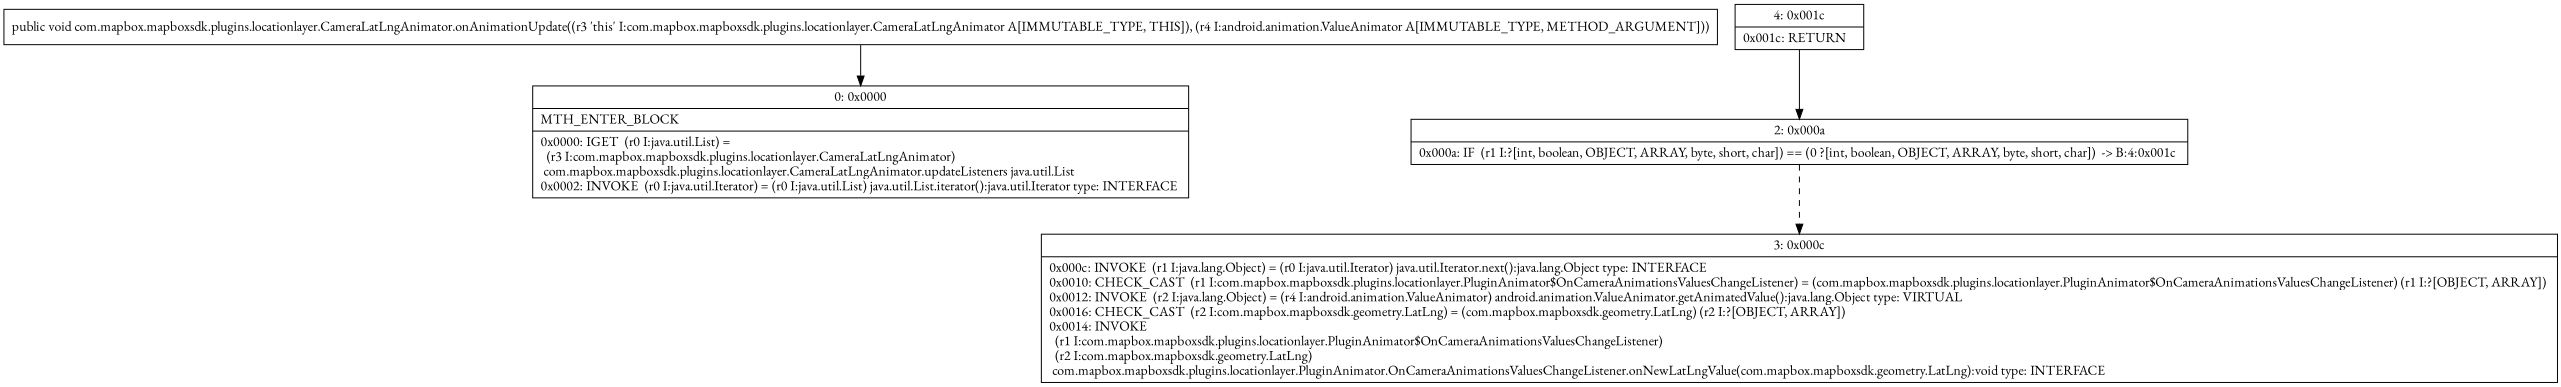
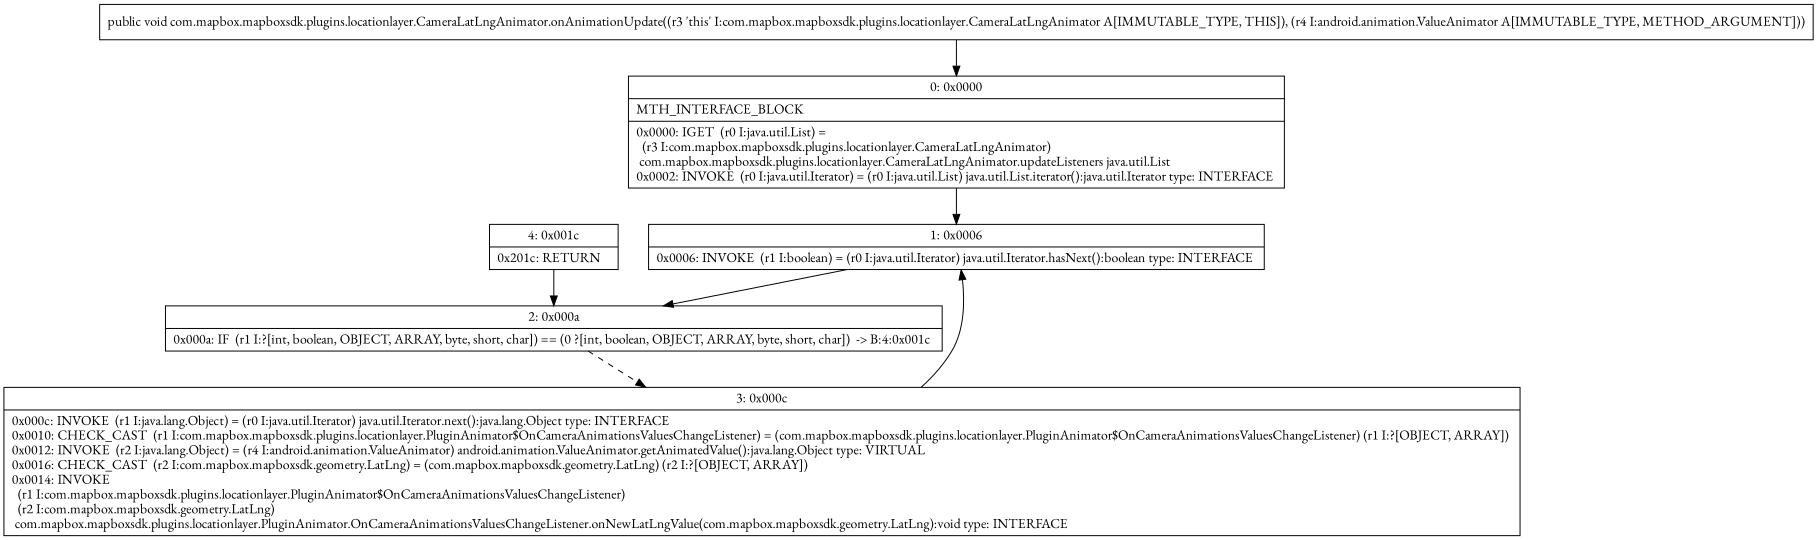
(1799, 38) -> (554, 258)
(610, 119) -> (720, 109)
none -> (956, 247)
